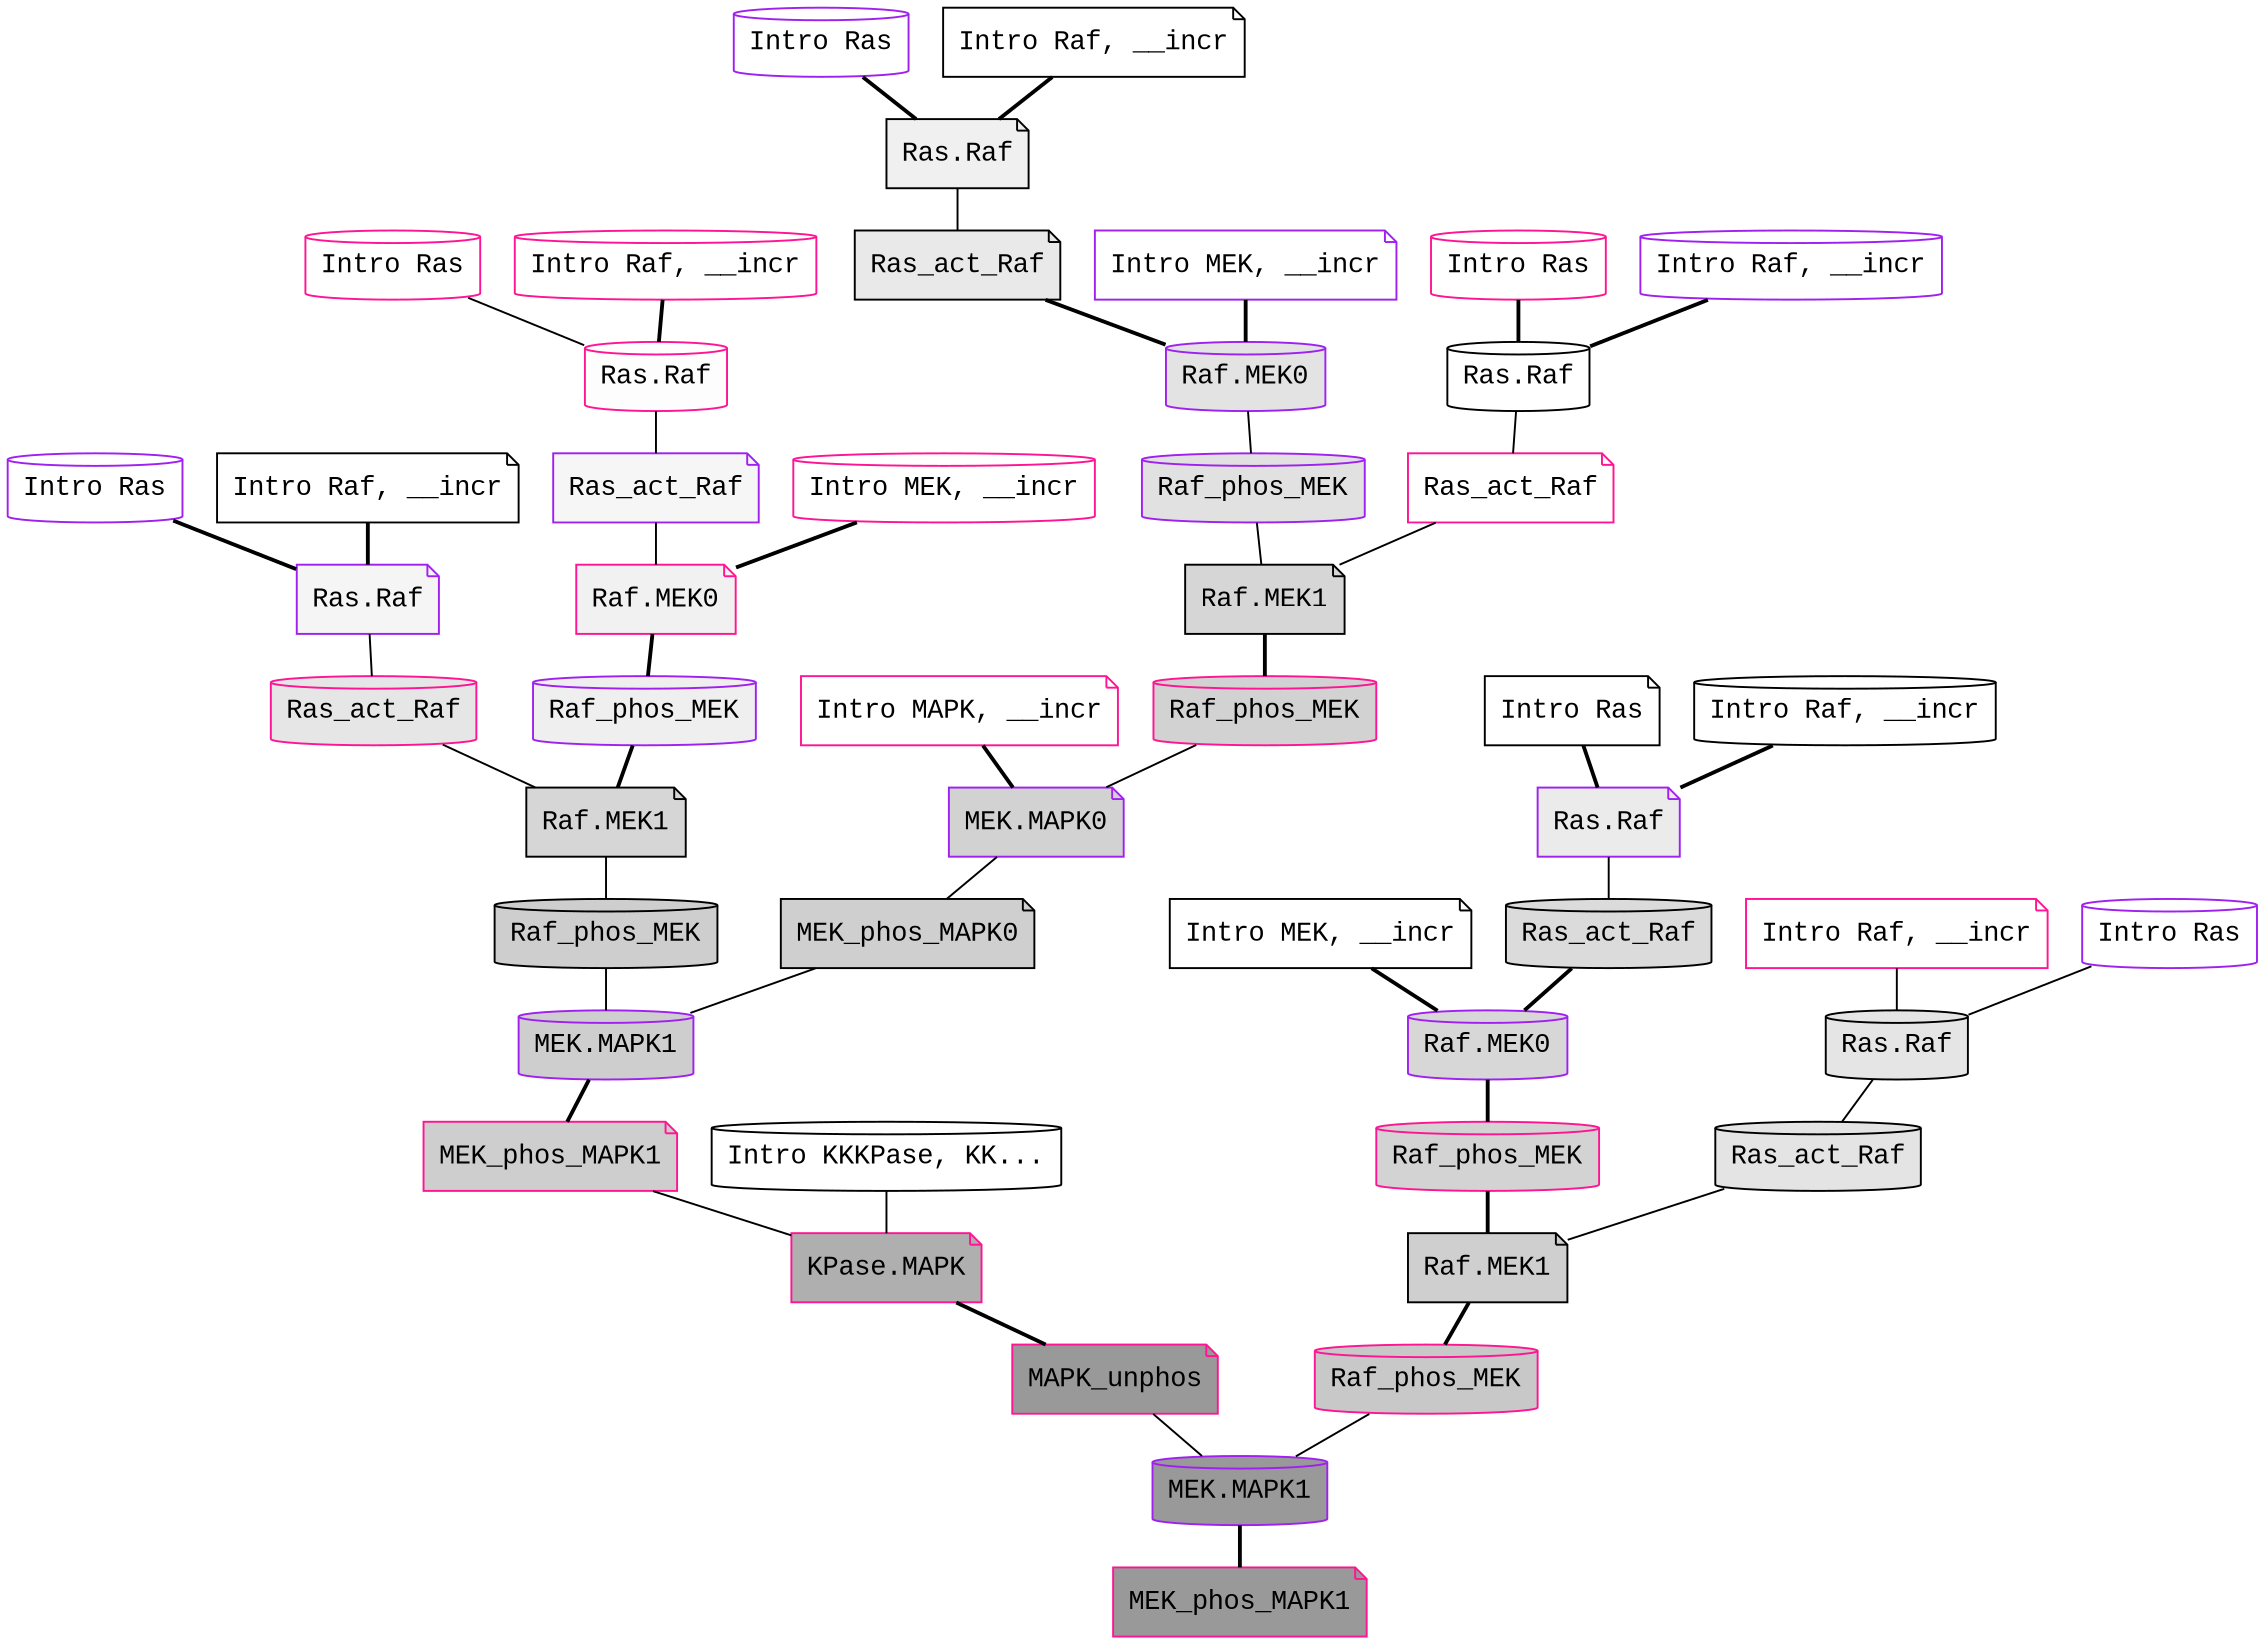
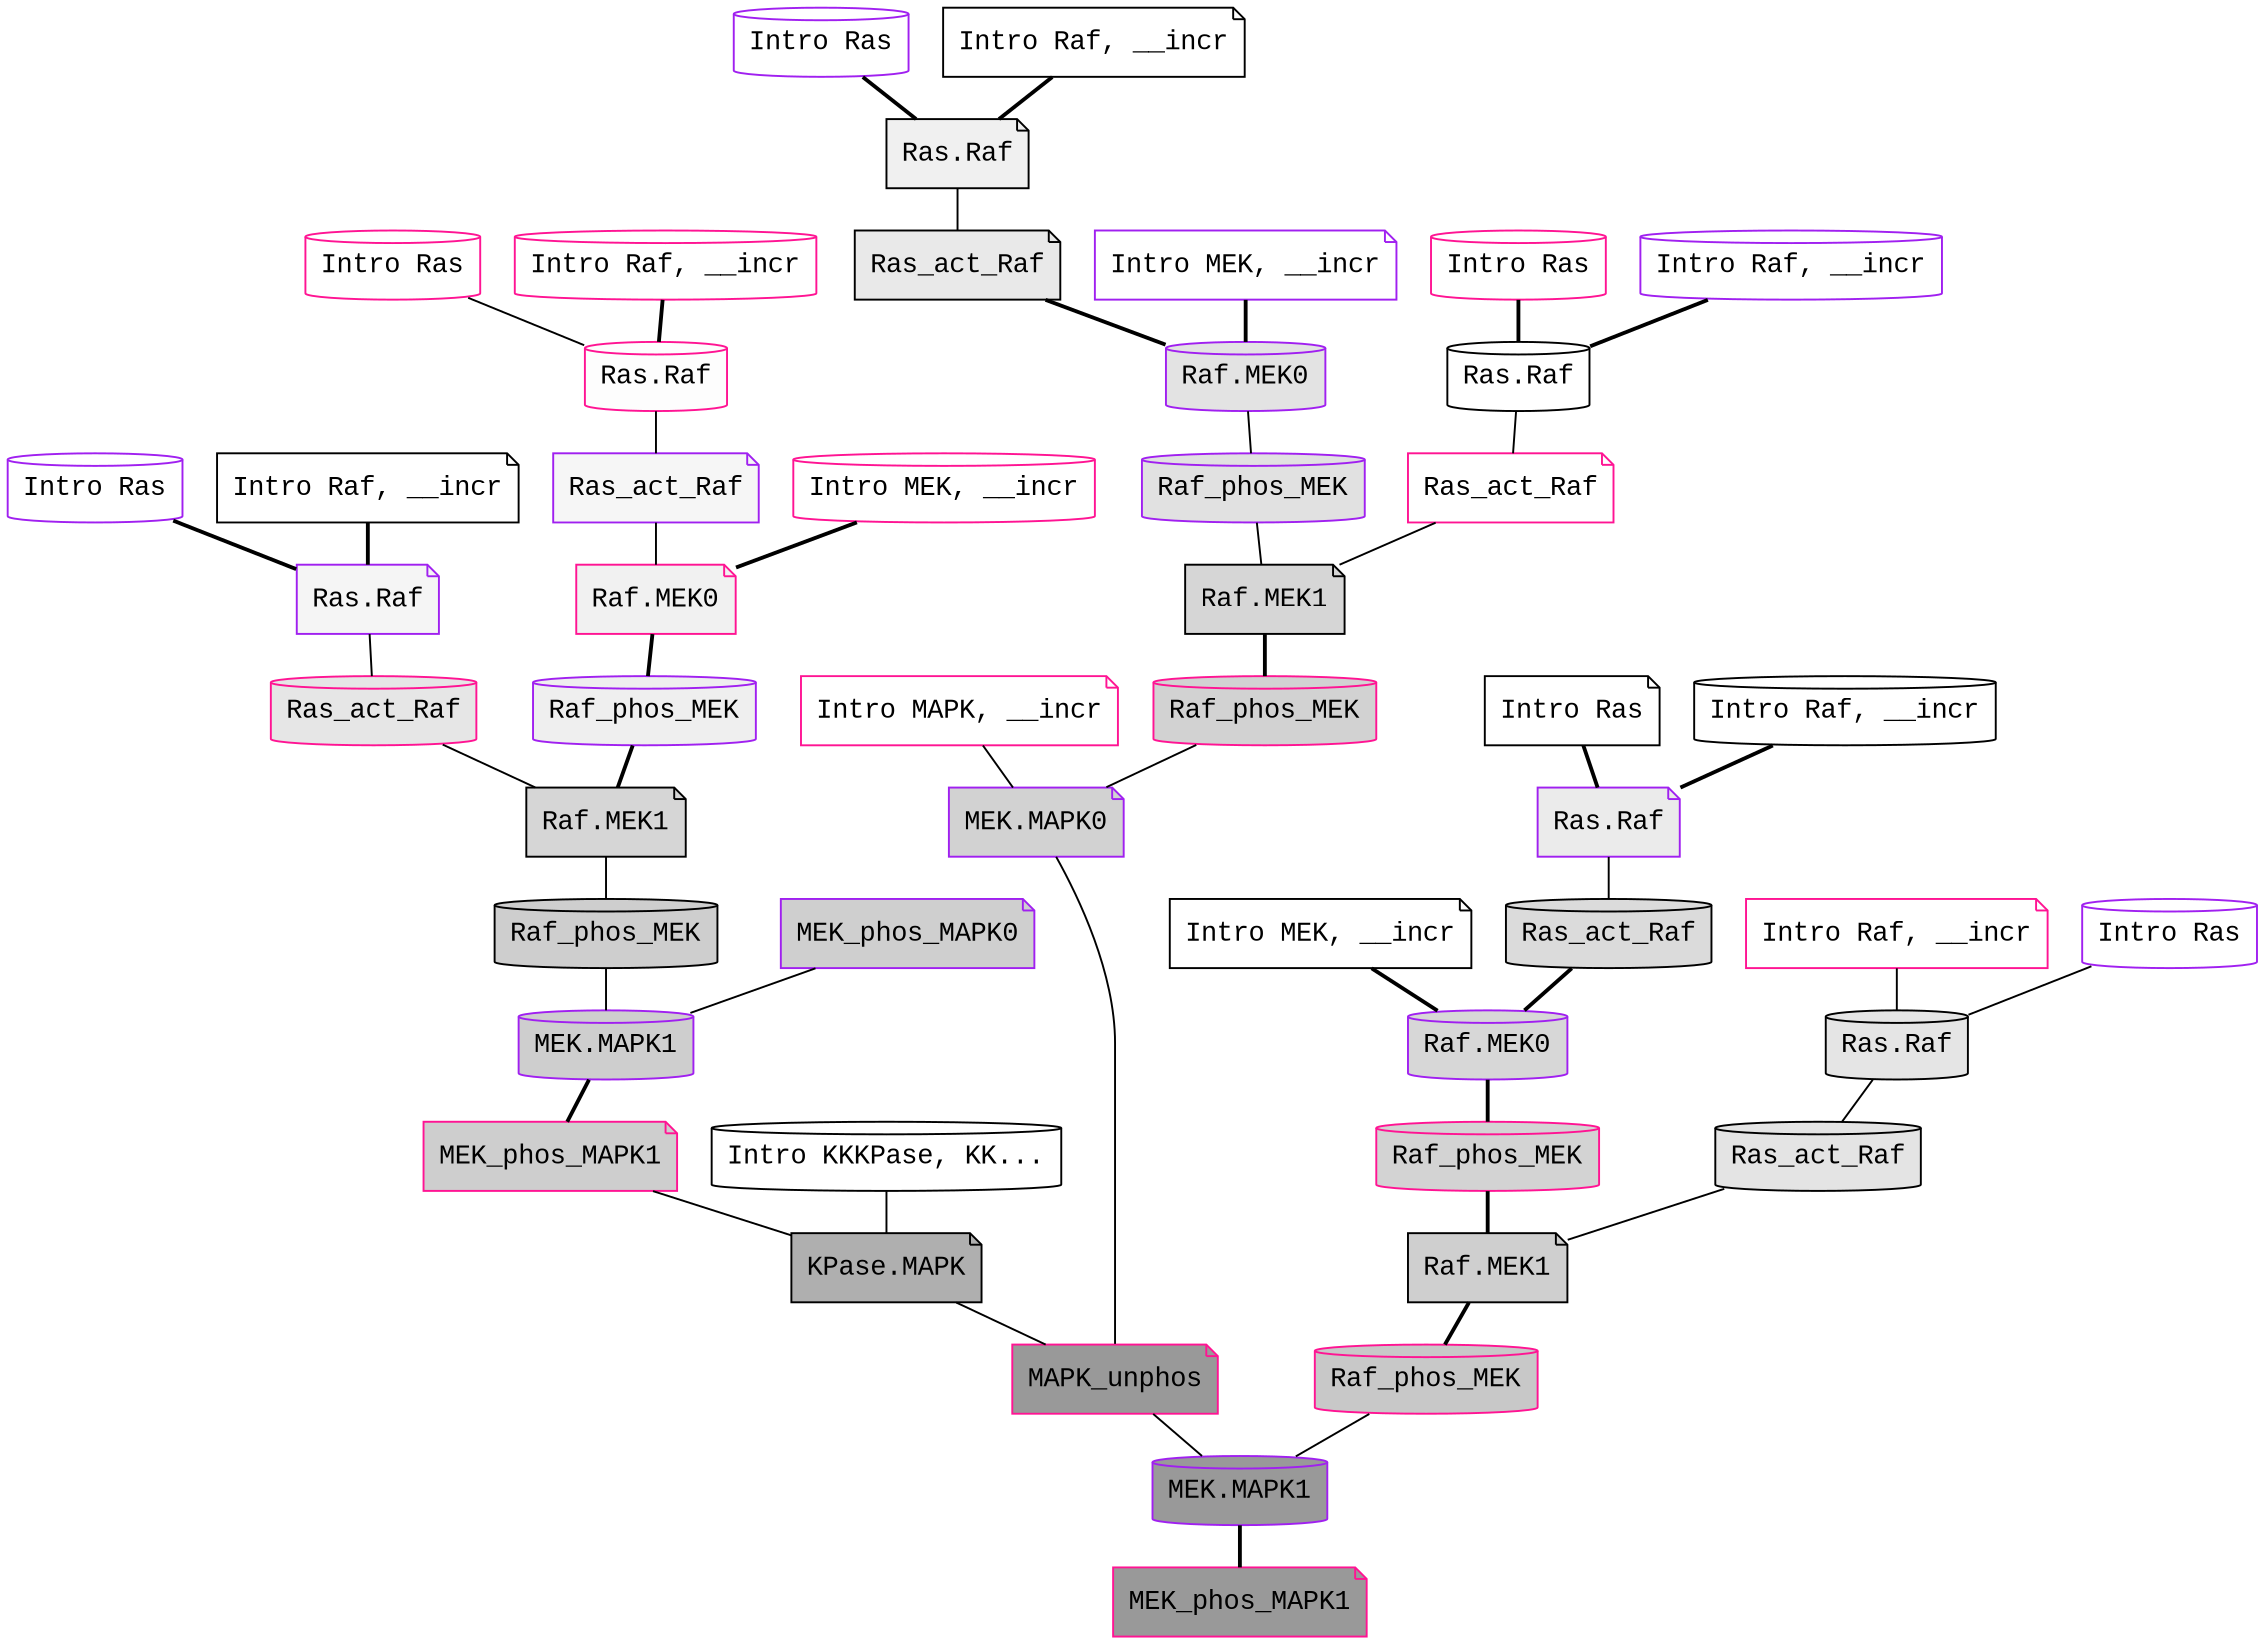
(998, 767) -> (998, 767)
(972, 878) -> (1115, 1095)
(908, 934) -> (908, 934)
(886, 1268) -> (886, 1268)
(1001, 1324) -> (1001, 1324)
